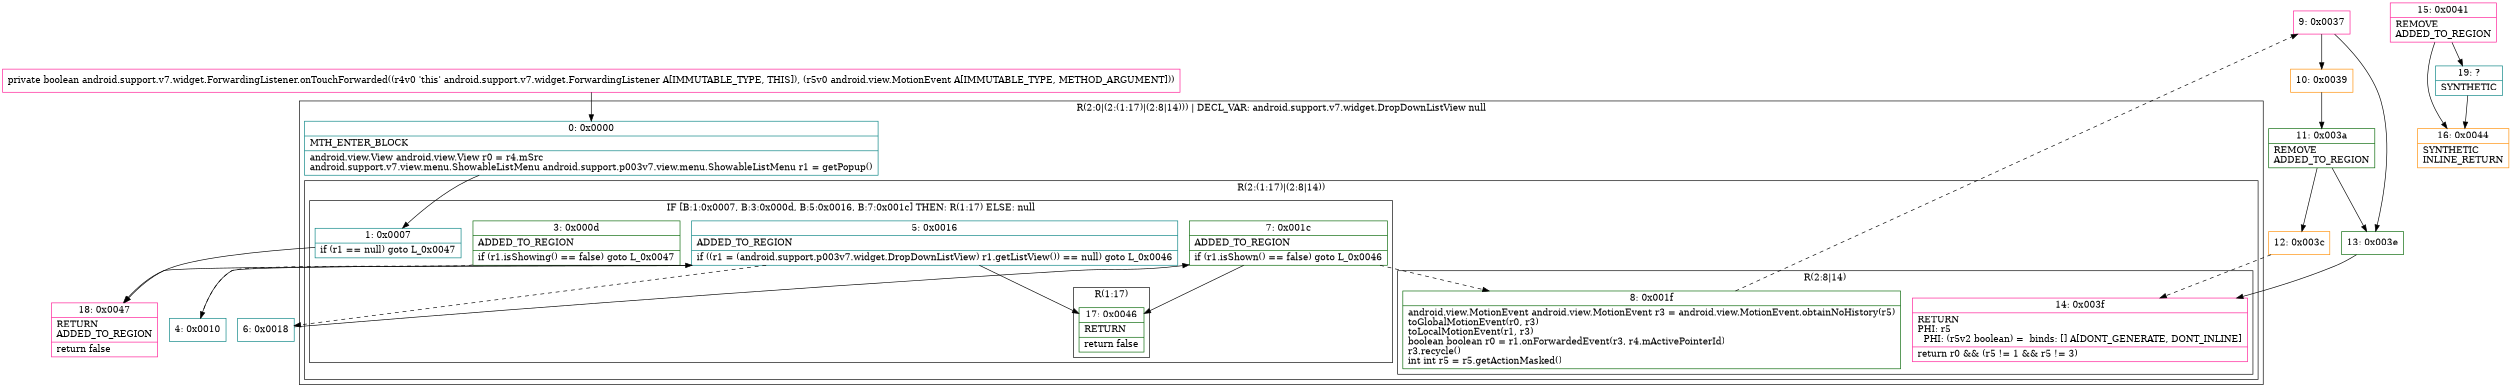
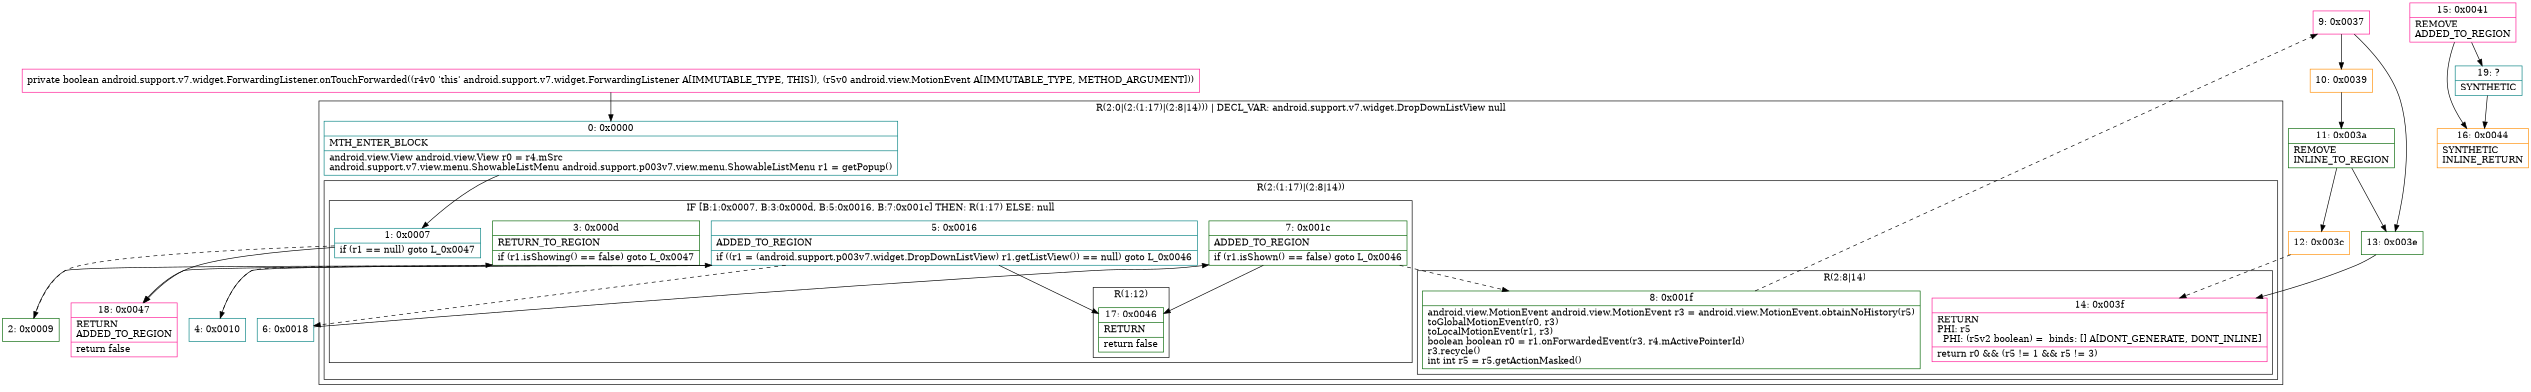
(2322, 160) -> (2341, 160)
(526, 243) -> (549, 243)
(1112, 295) -> (1131, 295)
none -> (31, 330)
